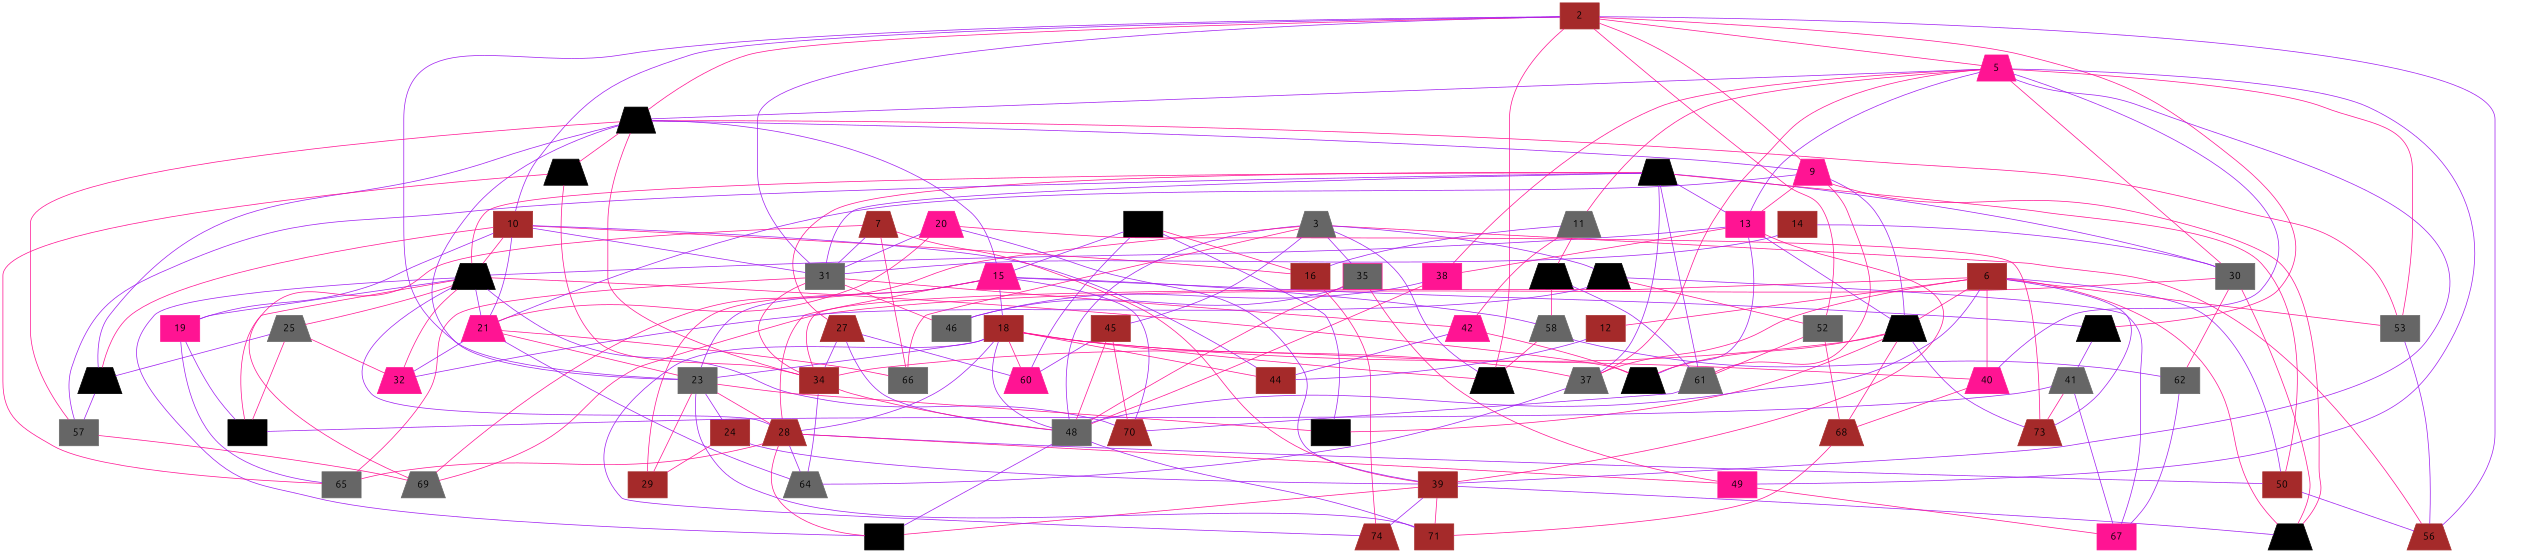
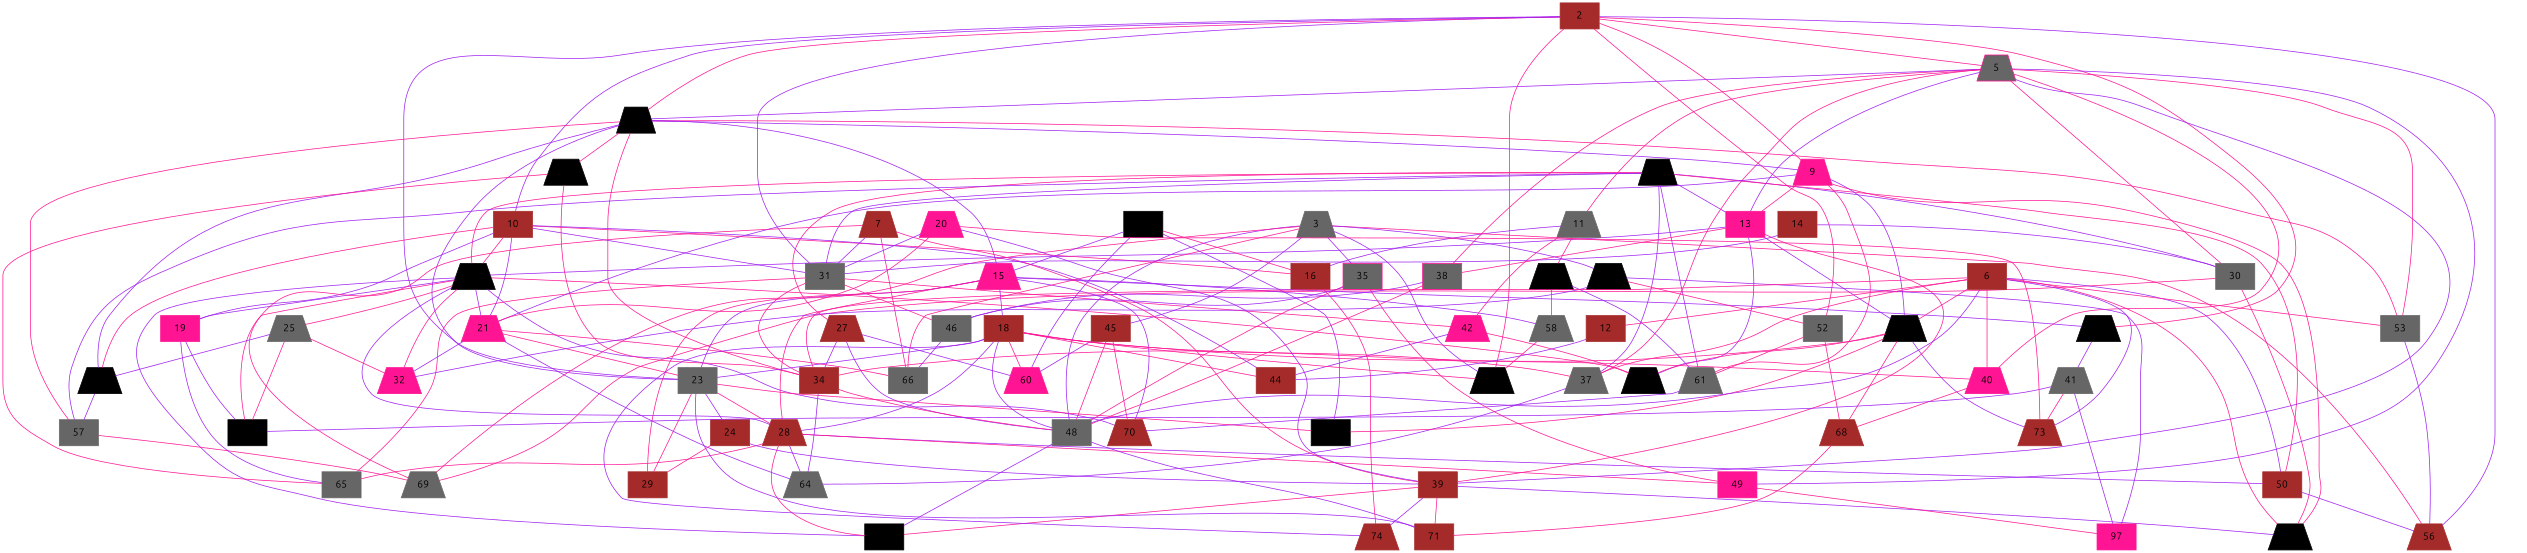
(1996, 68) -> (1996, 68)
(2278, 248) -> (2278, 248)
(1442, 276) -> (1442, 276)
none -> (927, 358)
(2180, 381) -> none
(2117, 537) -> (2117, 537)
